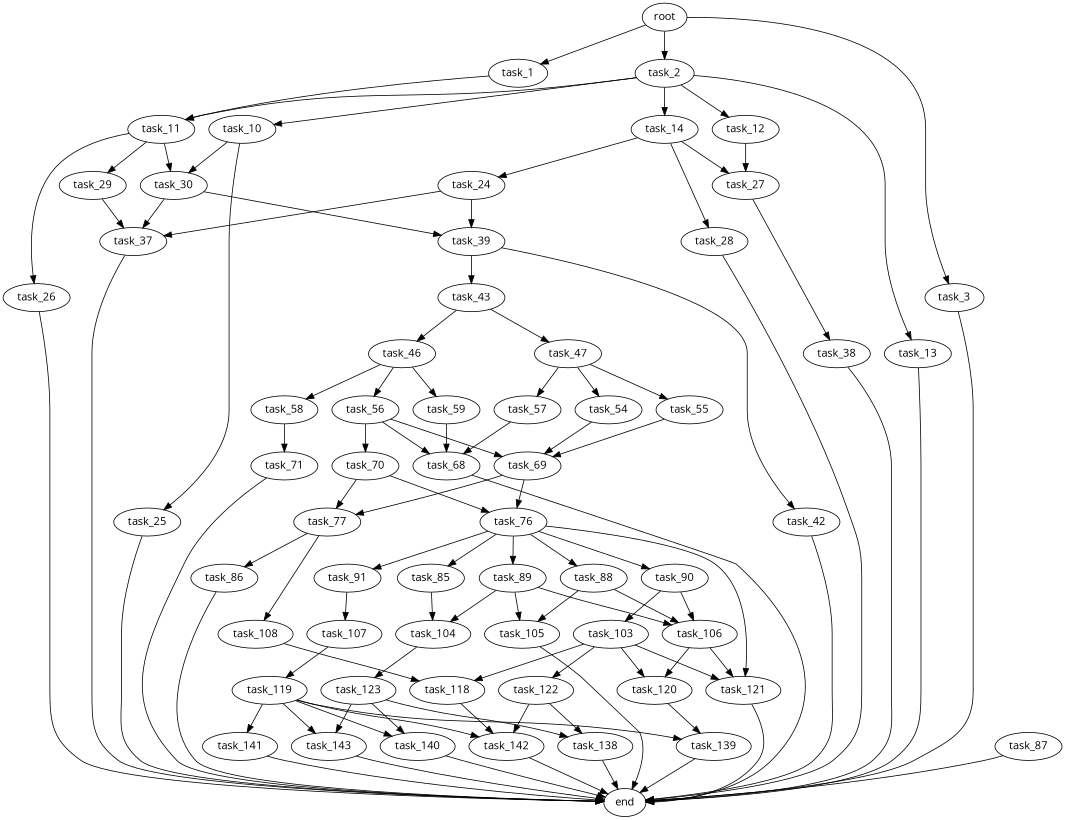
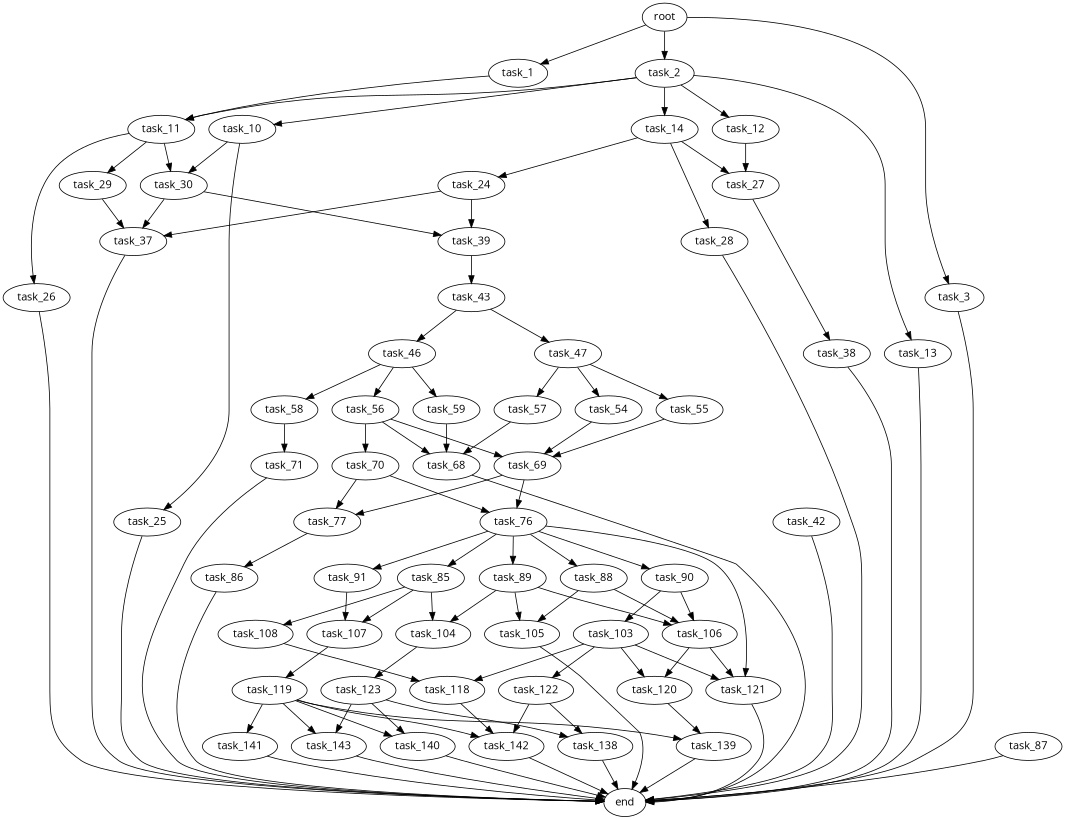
(710, 312) -> none
(294, 575) -> (353, 603)
none -> (391, 604)
